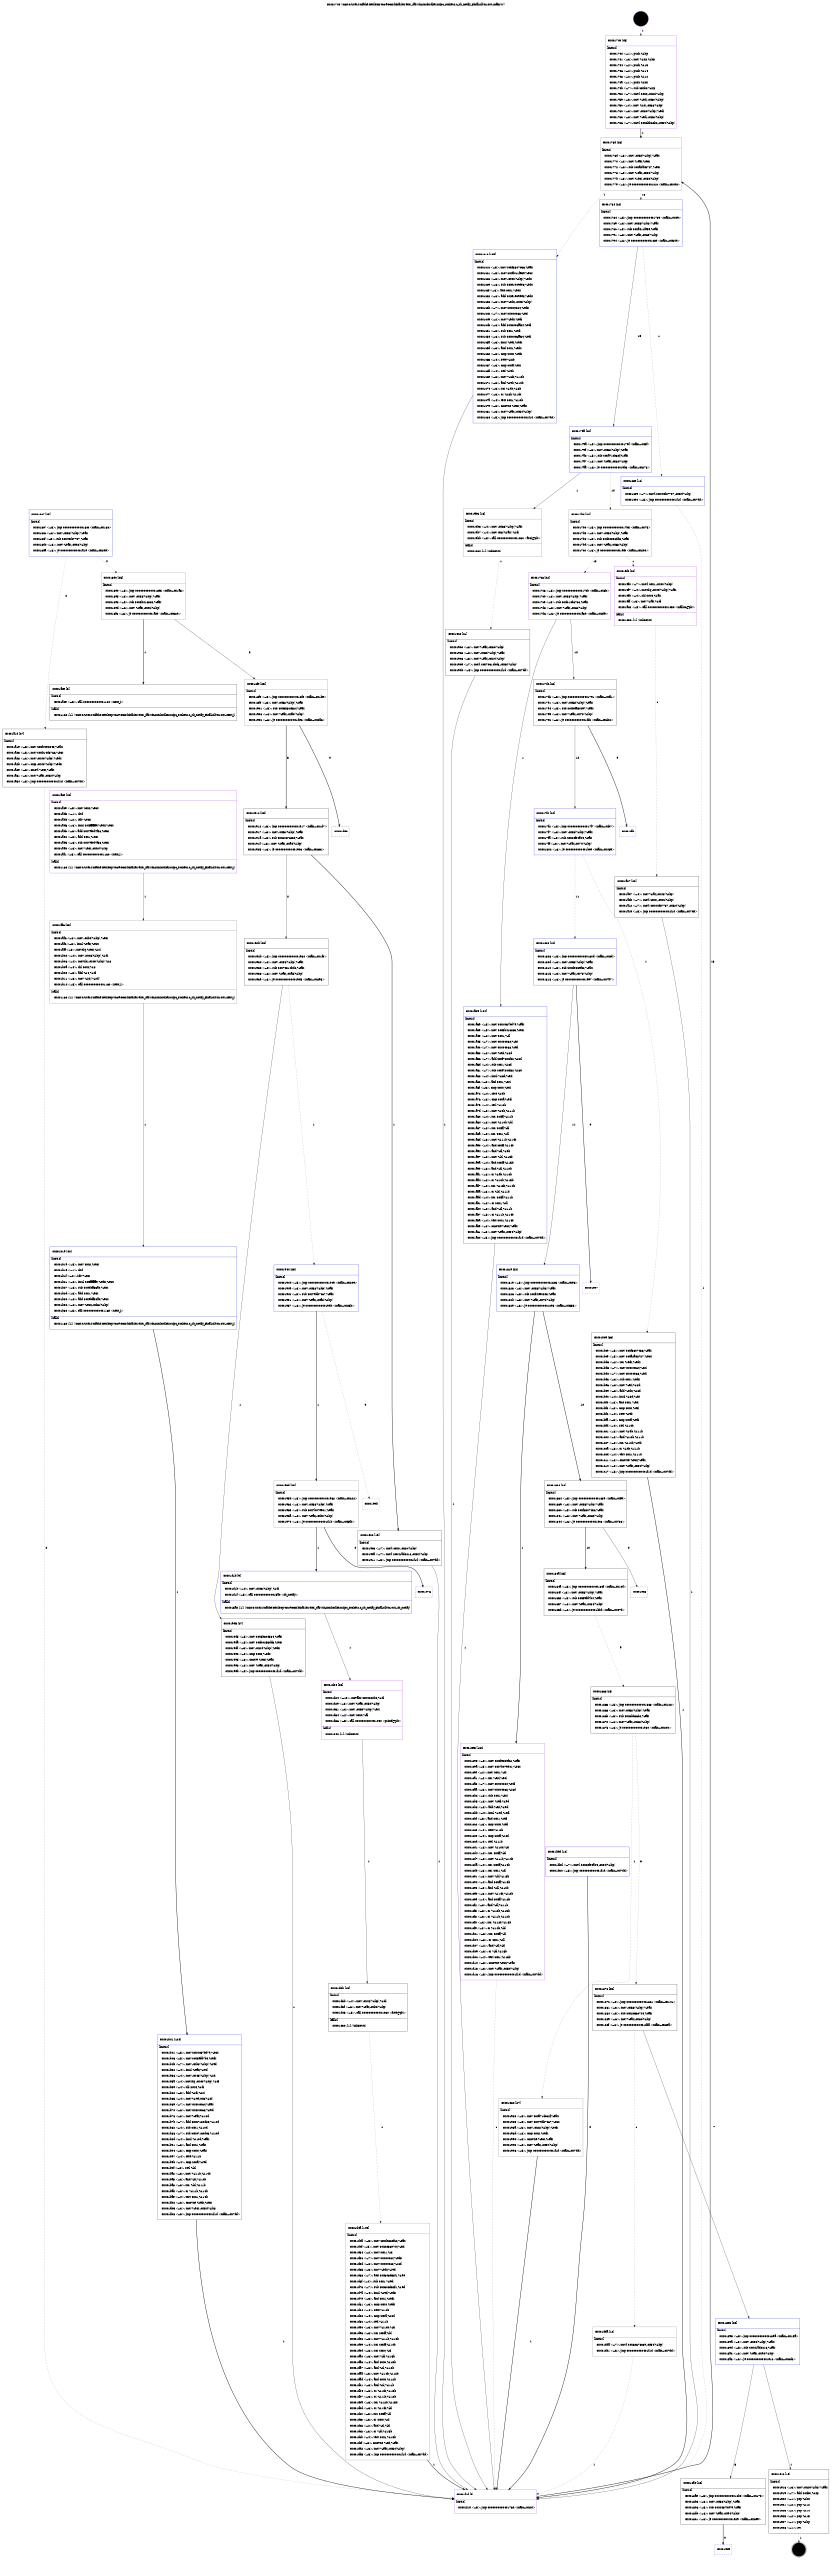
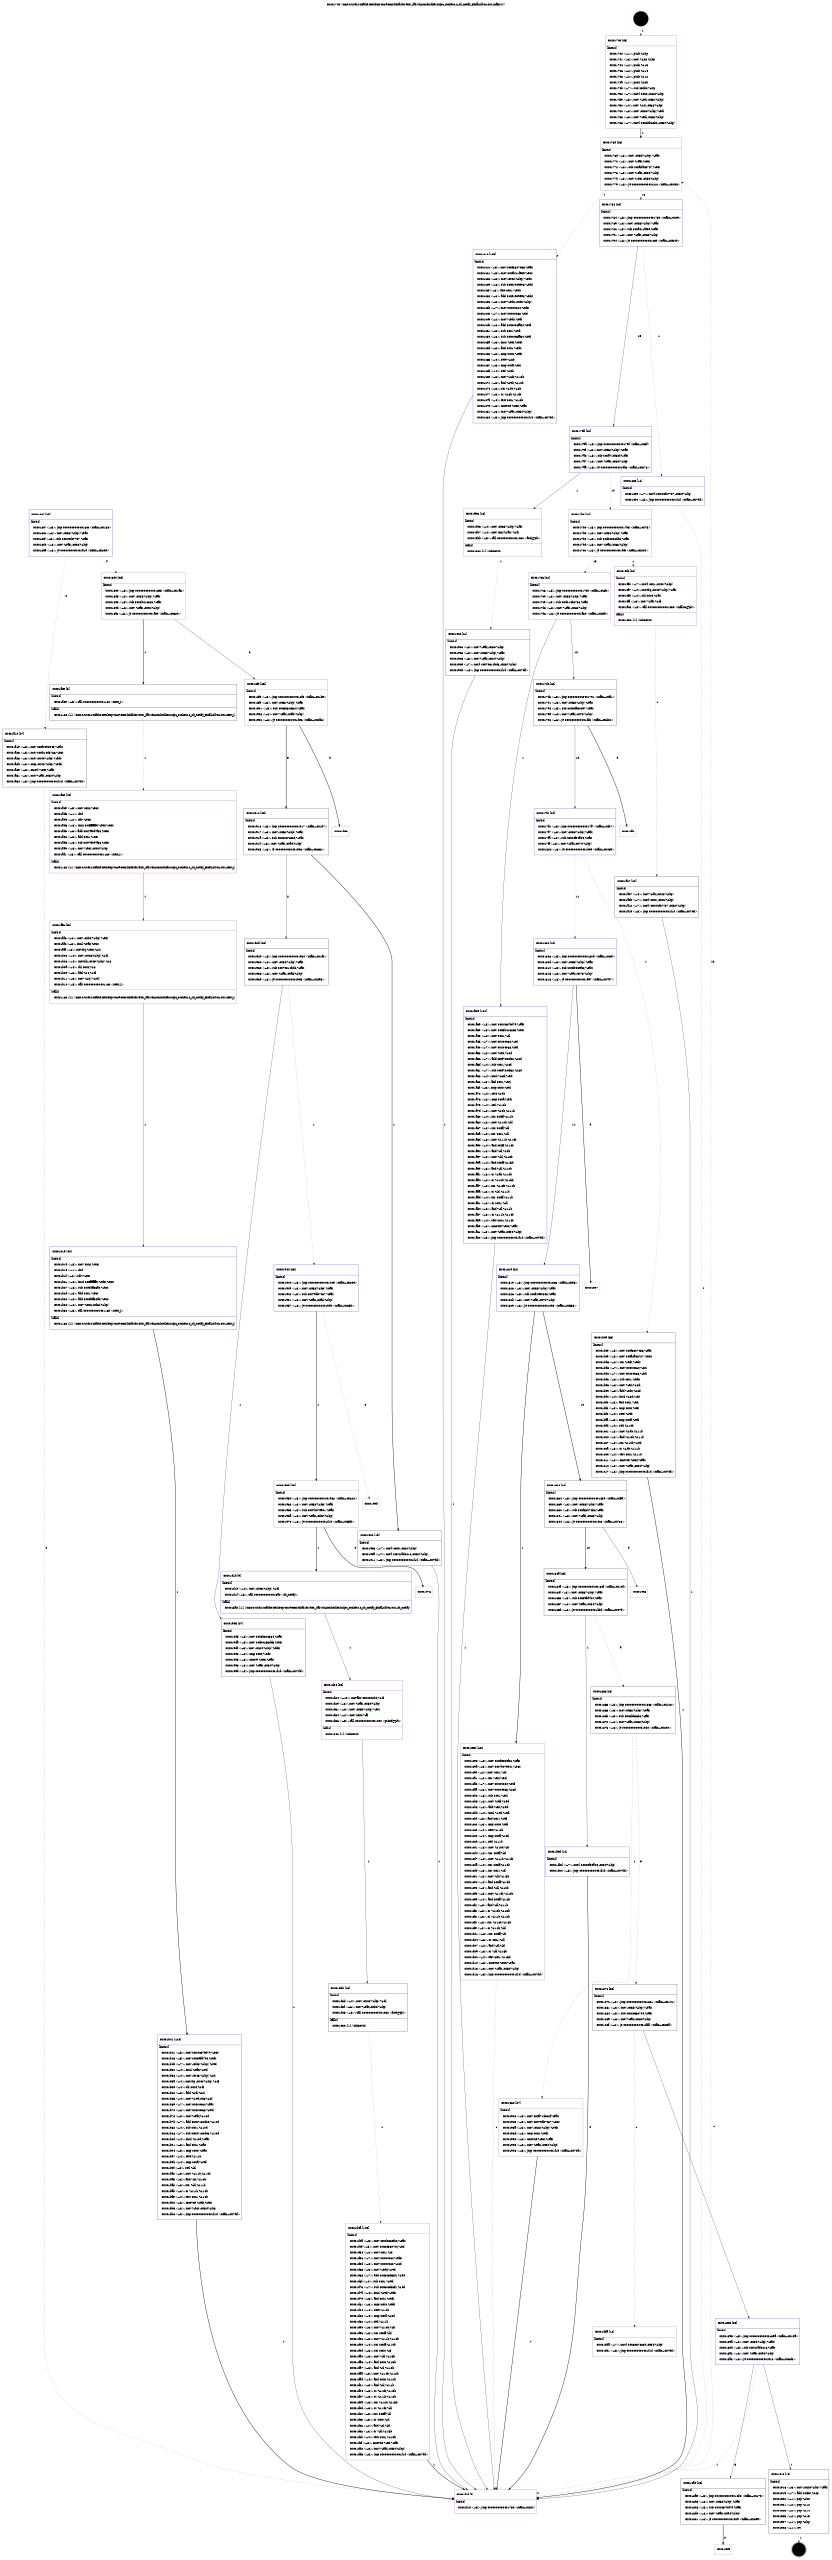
none -> (143, 755)
(710, 1403) -> (710, 1403)
none -> (586, 1730)
(608, 2441) -> (689, 2469)
